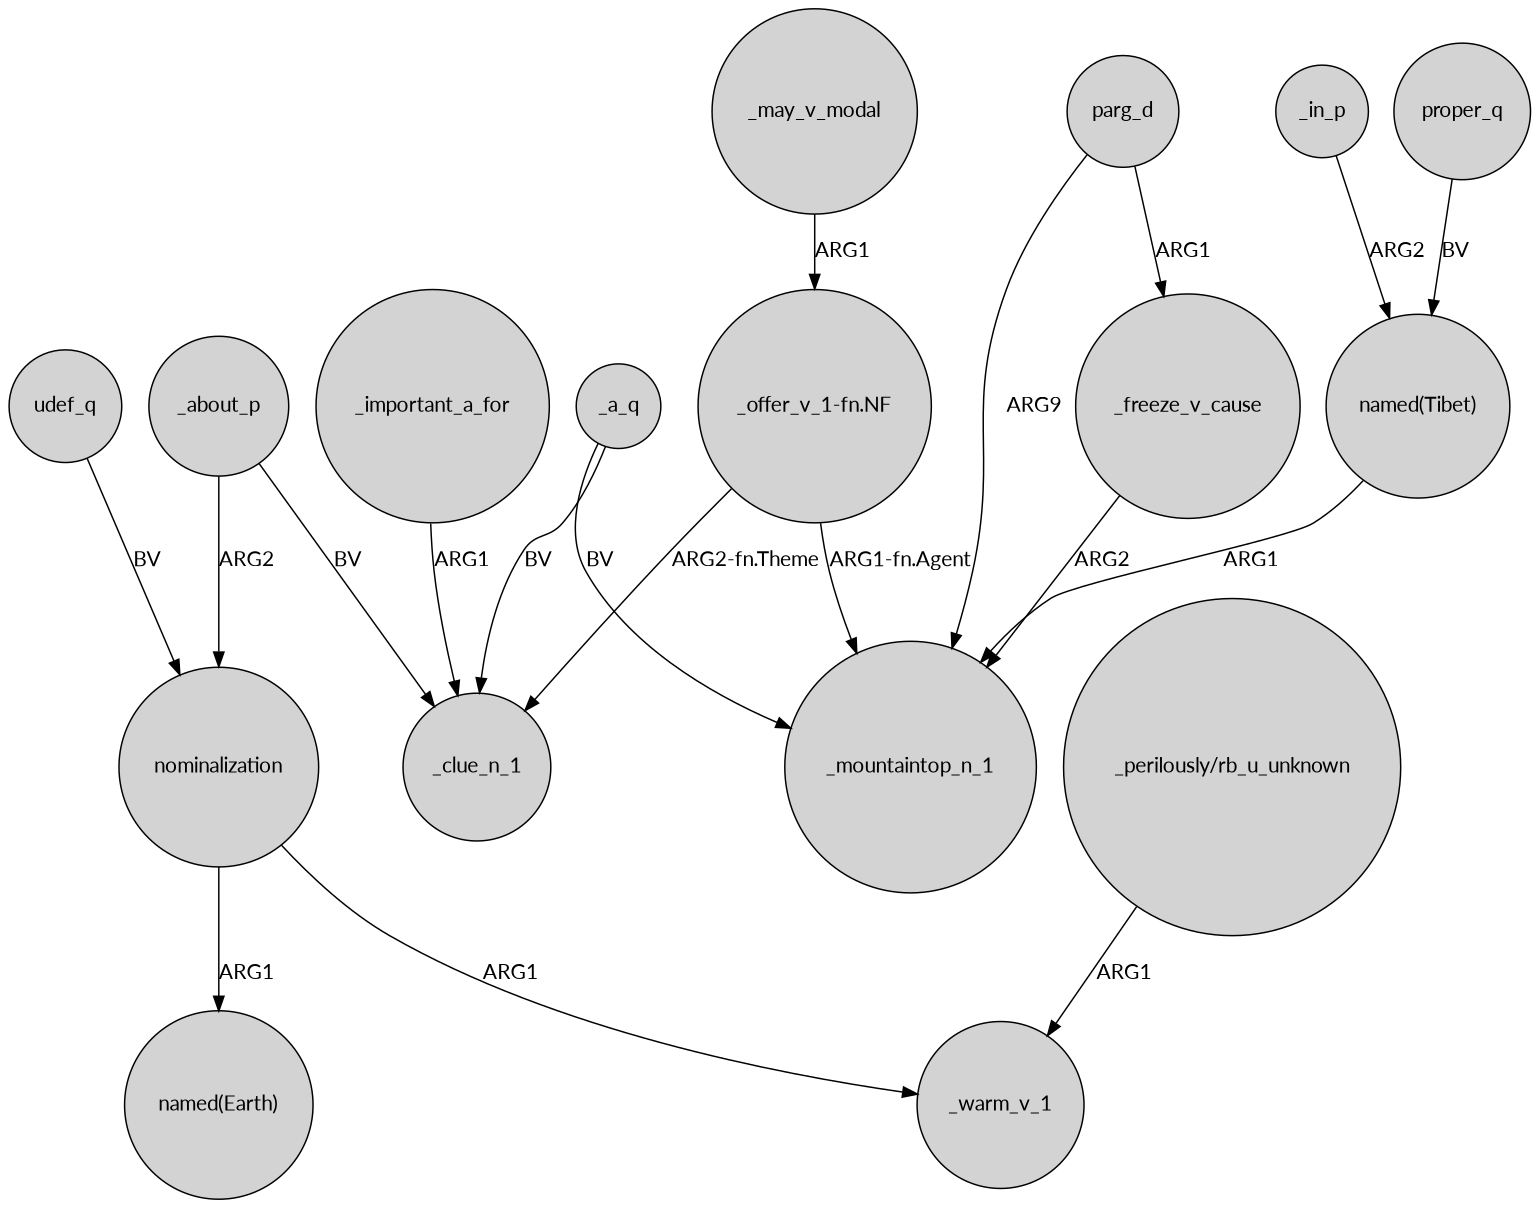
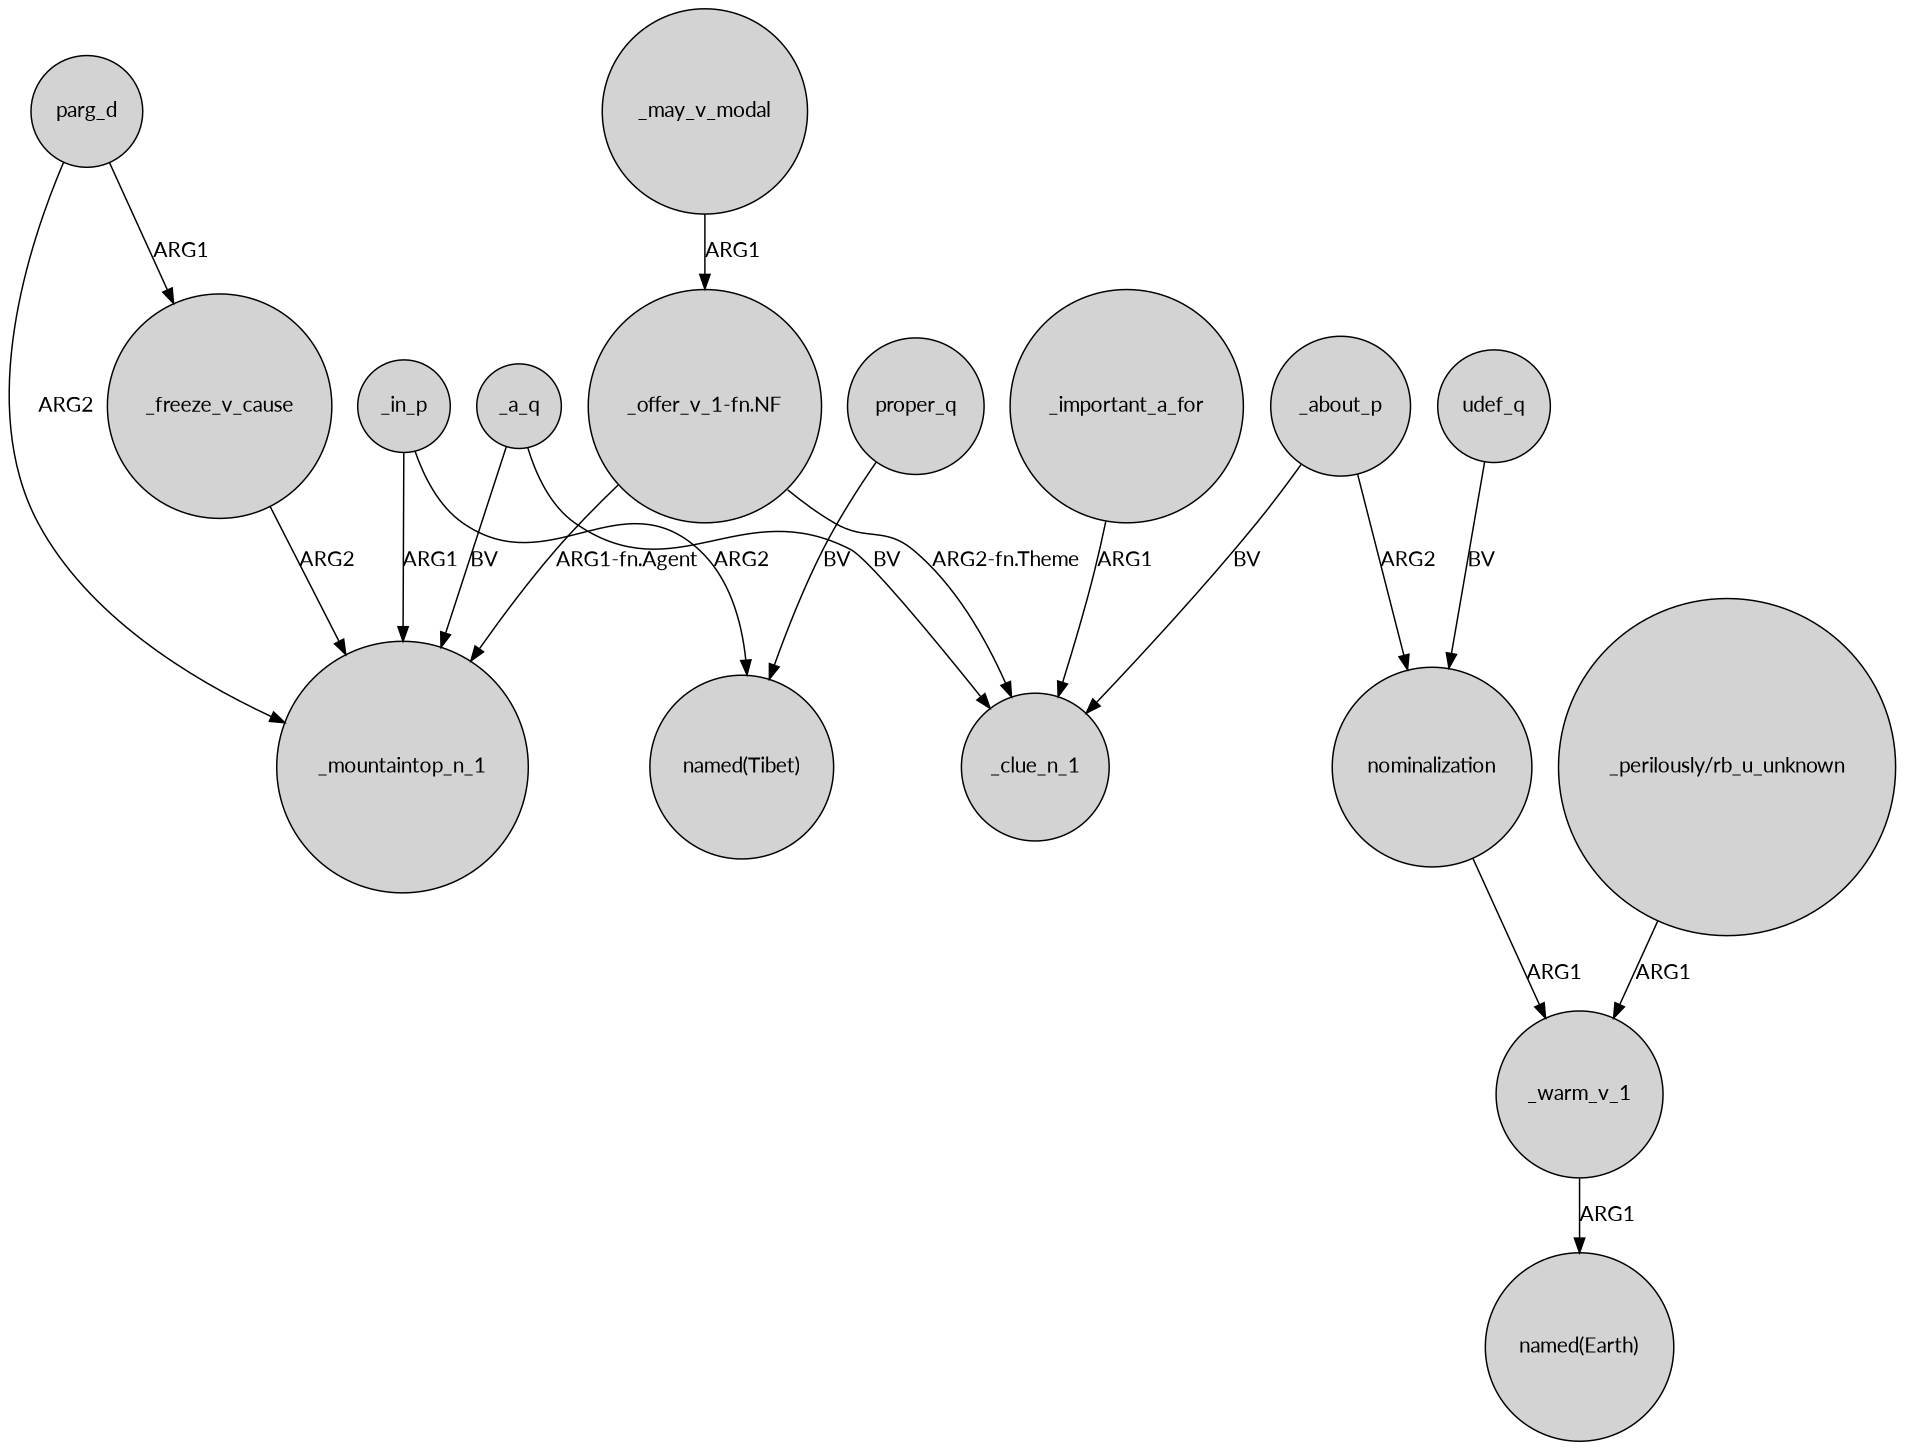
(1034, 406) -> (66, 406)
(1175, 562) -> (403, 539)
(219, 931) -> (1580, 1208)
